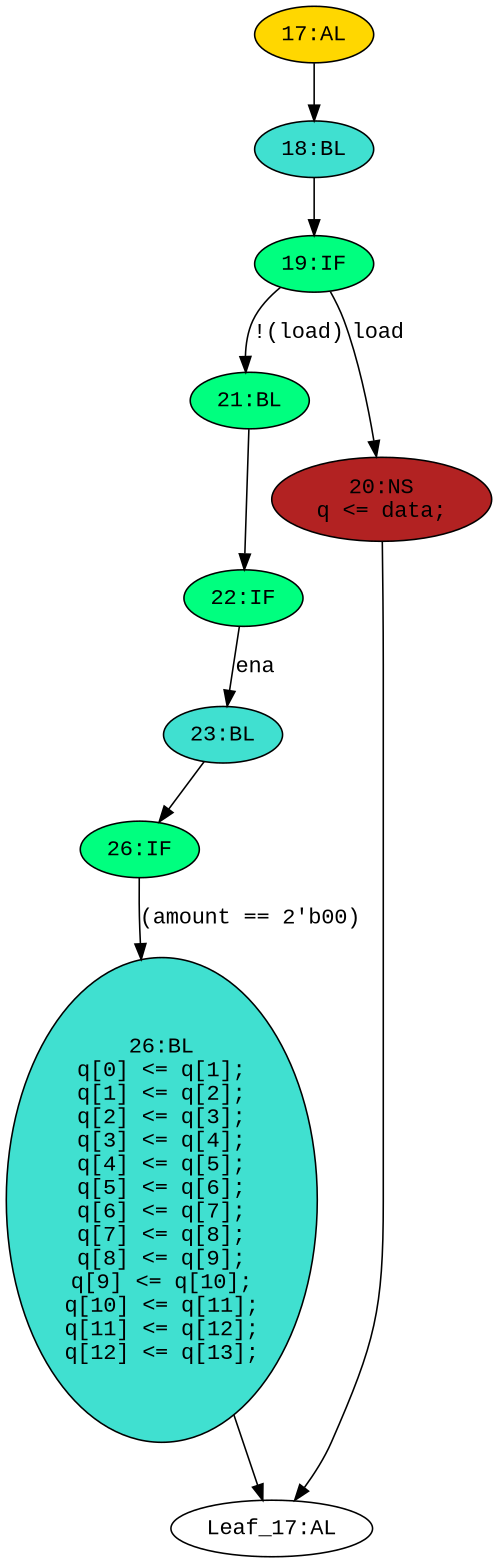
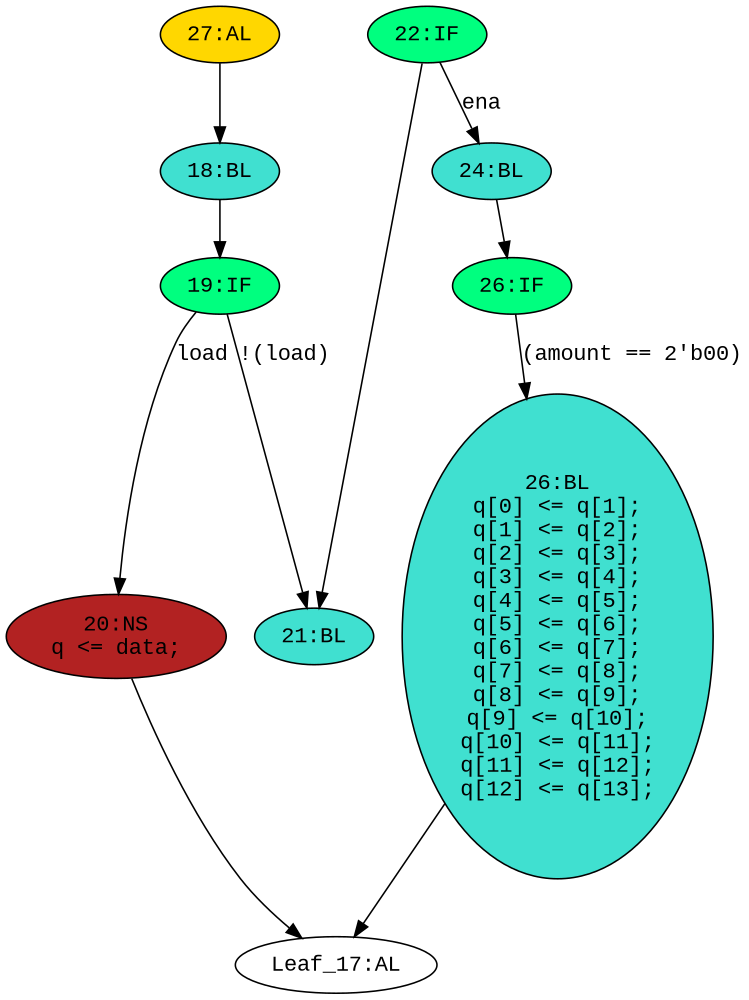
(314, 35) -> (220, 35)
(250, 401) -> (314, 636)
(247, 491) -> (372, 328)
(223, 735) -> (492, 171)
